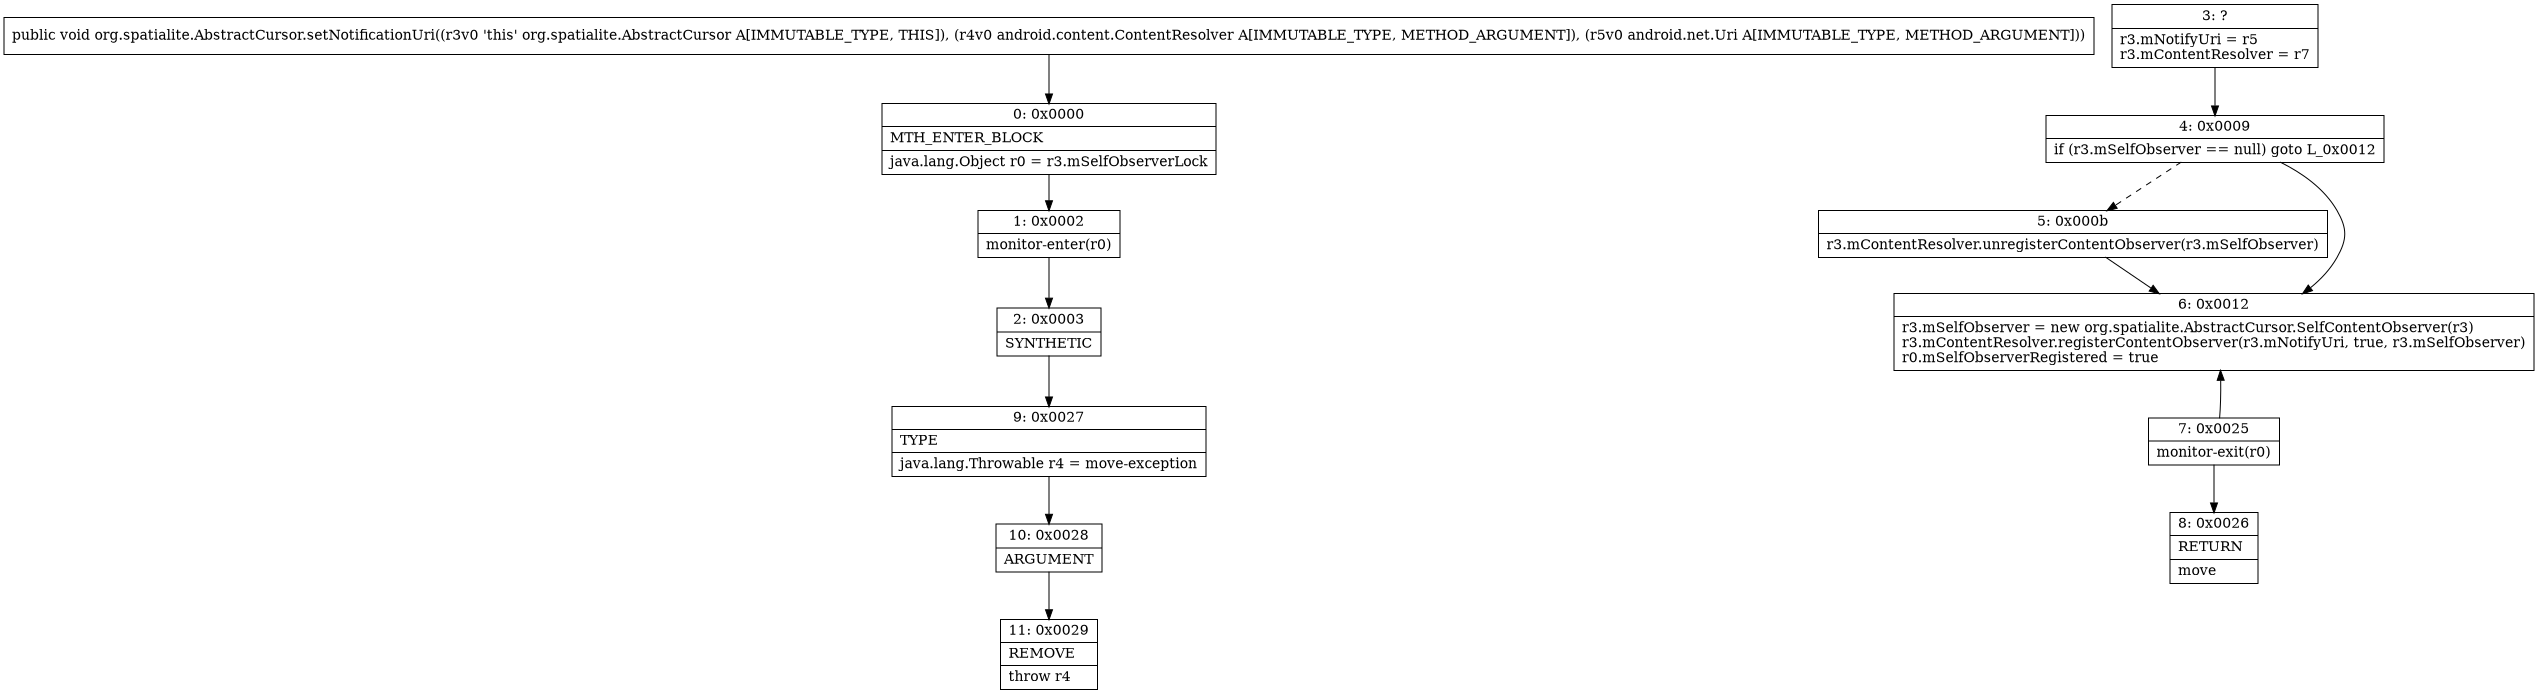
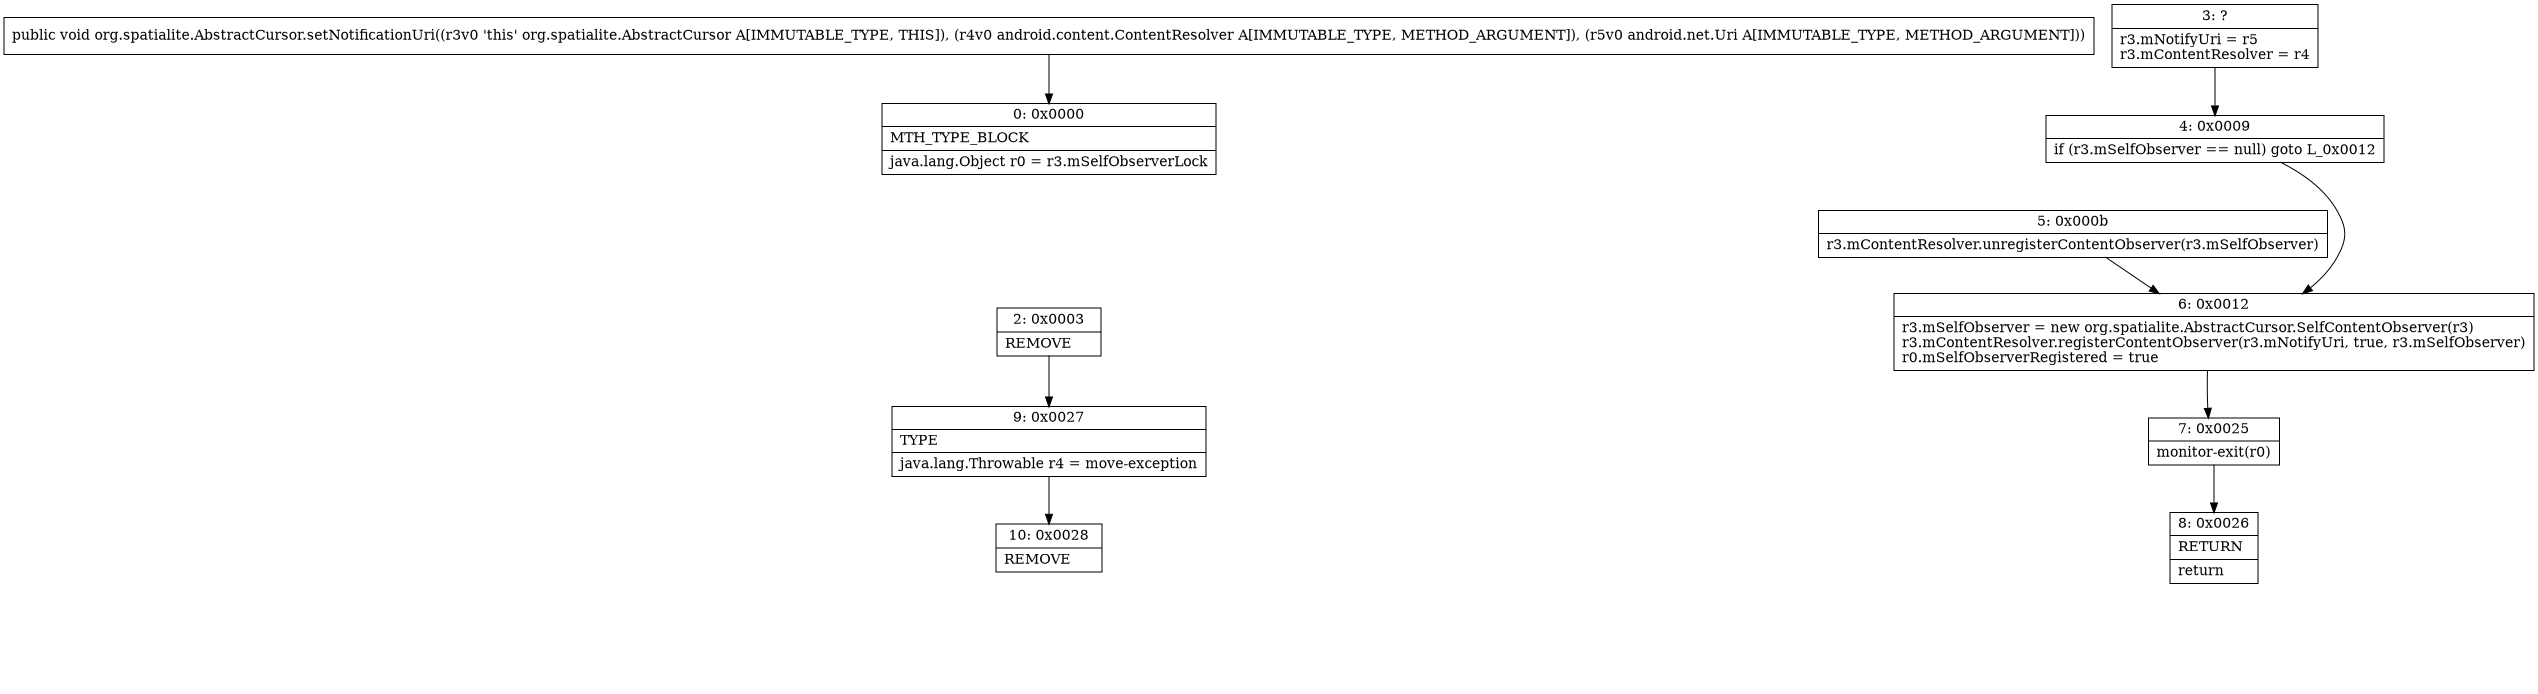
(2215, 55) -> (2215, 55)
(967, 138) -> (960, 138)
(2148, 184) -> none
(1049, 234) -> none
(1049, 344) -> (1038, 344)
(2221, 399) -> (2207, 389)
(1049, 560) -> (1038, 560)
(2198, 571) -> (2201, 571)
(1049, 654) -> none
